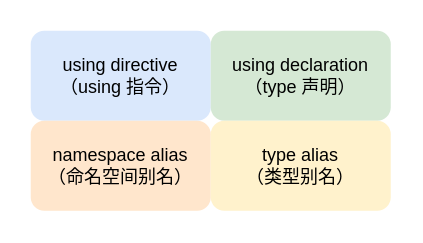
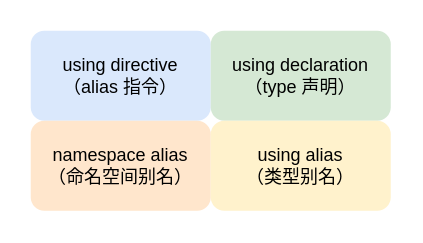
(121, 76) -> (121, 76)
(301, 166) -> (301, 166)
